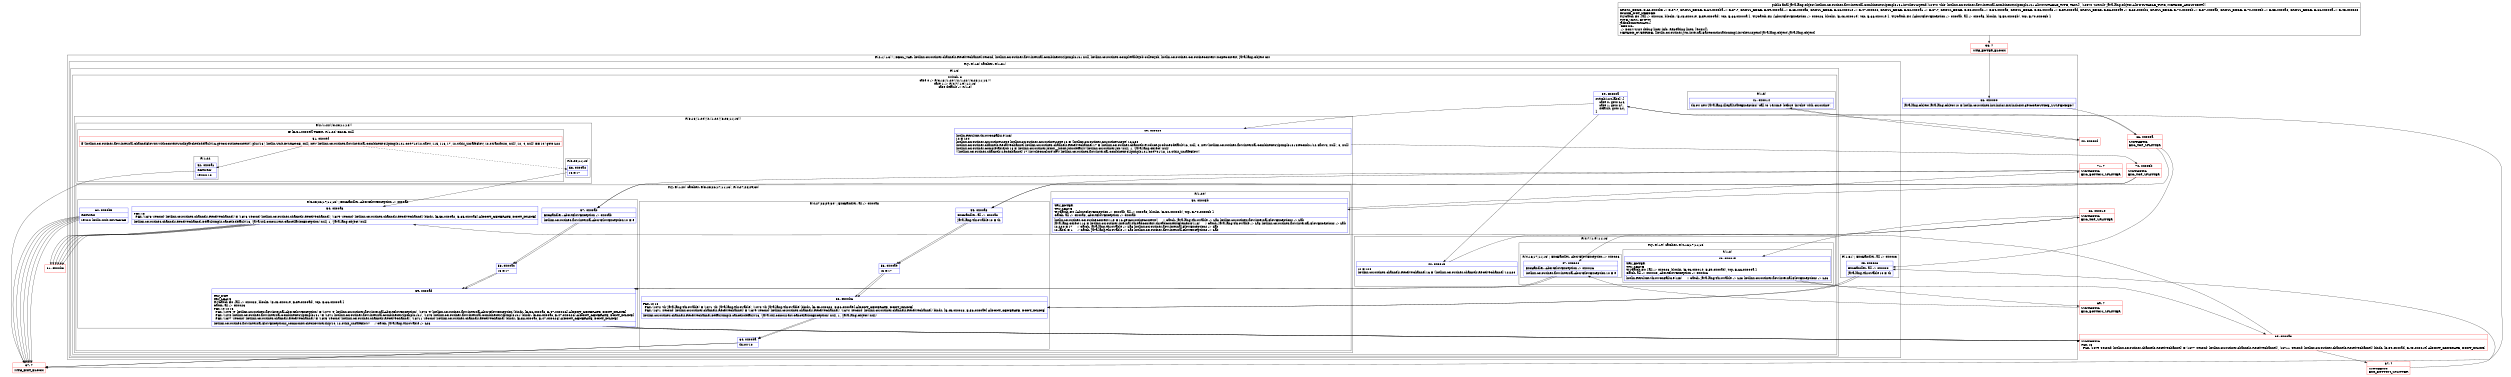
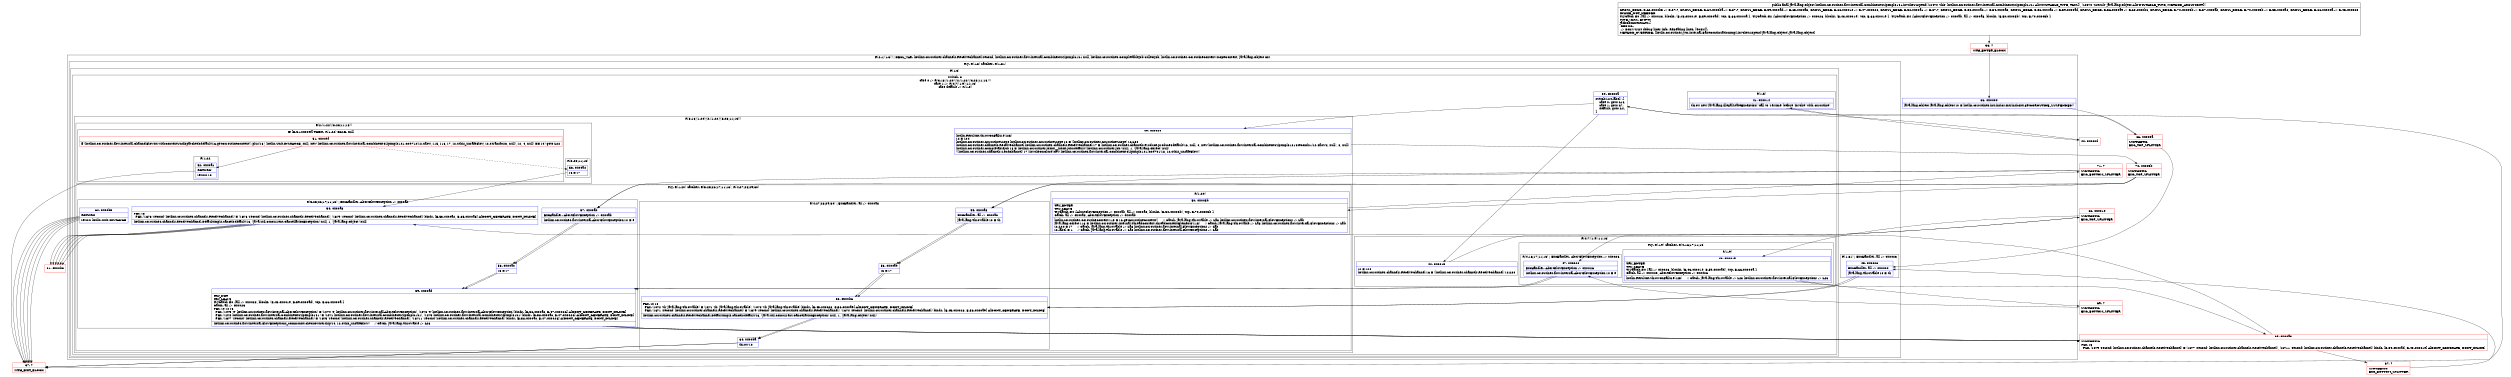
(1777, 194) -> (1744, 196)
(1727, 252) -> (1727, 252)
